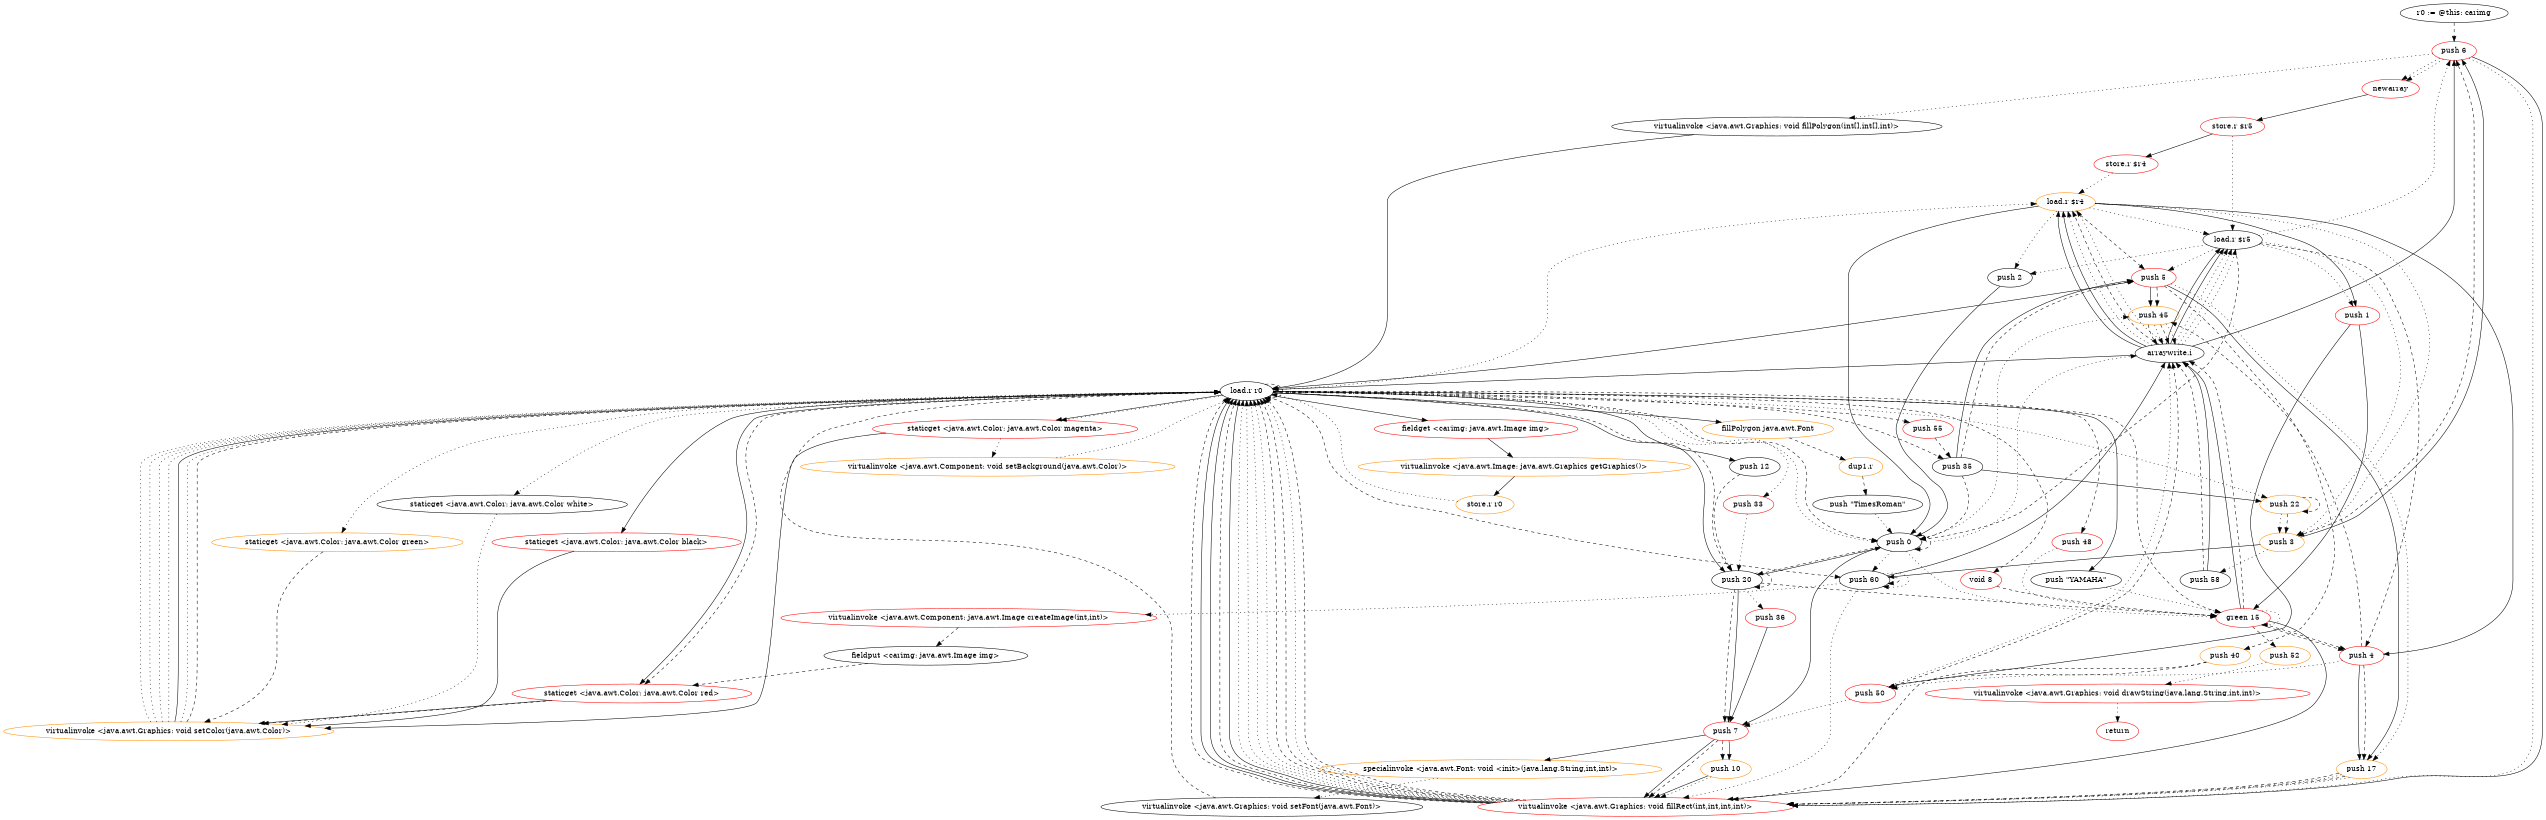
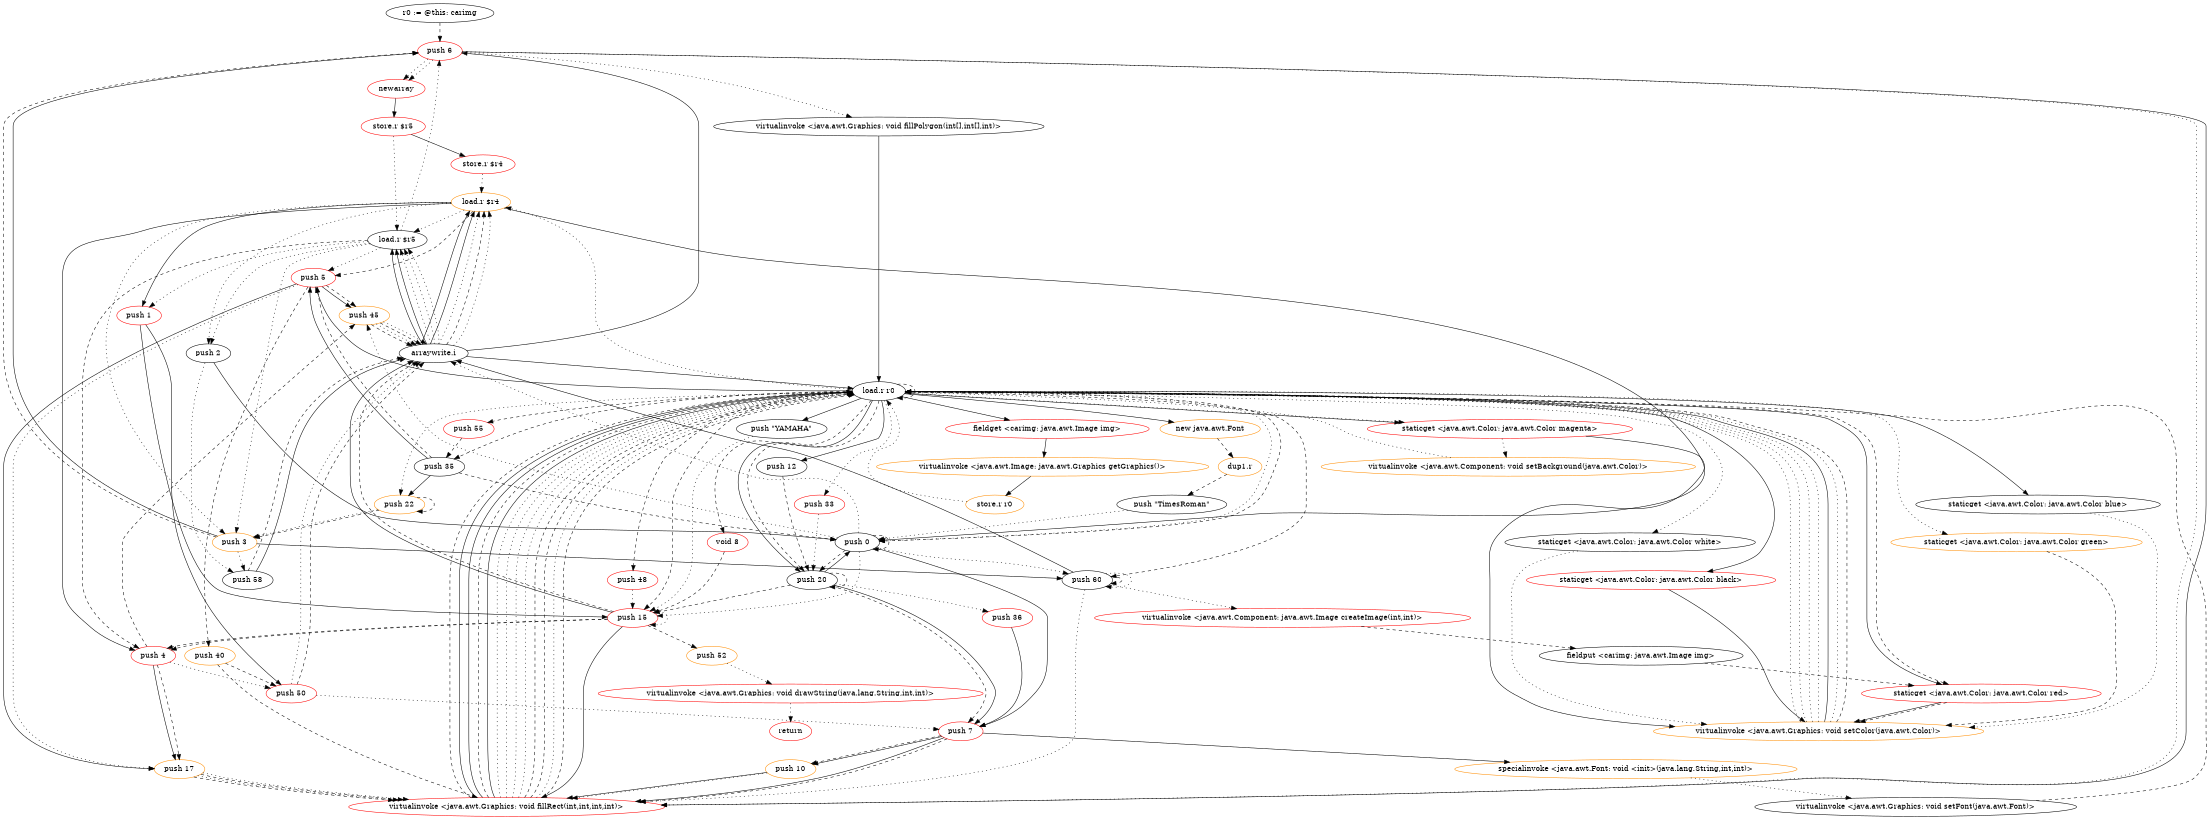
(2133, 426) -> none
(1768, 429) -> (1210, 429)
none -> (192, 478)
none -> (2038, 505)
(2243, 618) -> (633, 618)
